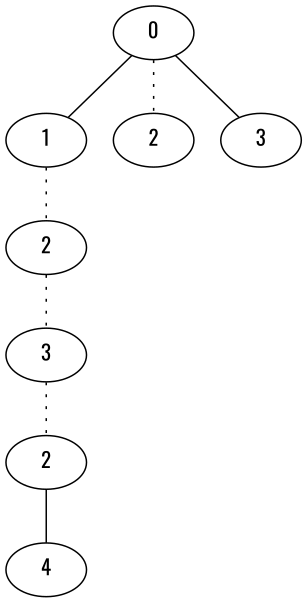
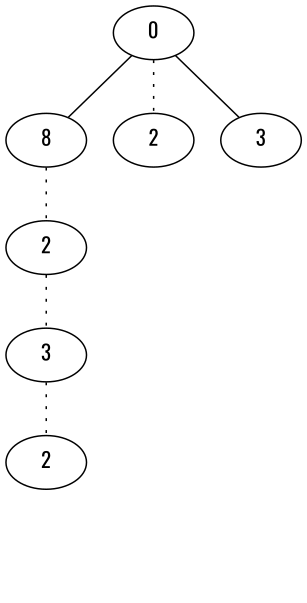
(46, 140) -> (46, 140)
(46, 570) -> none
